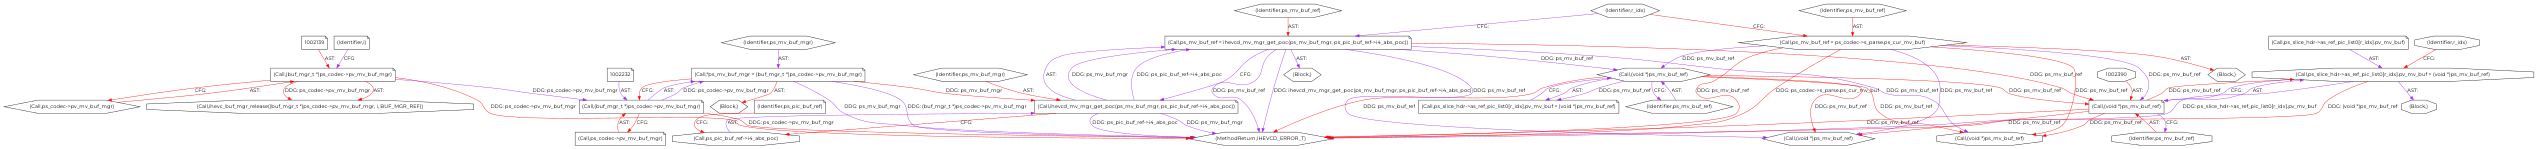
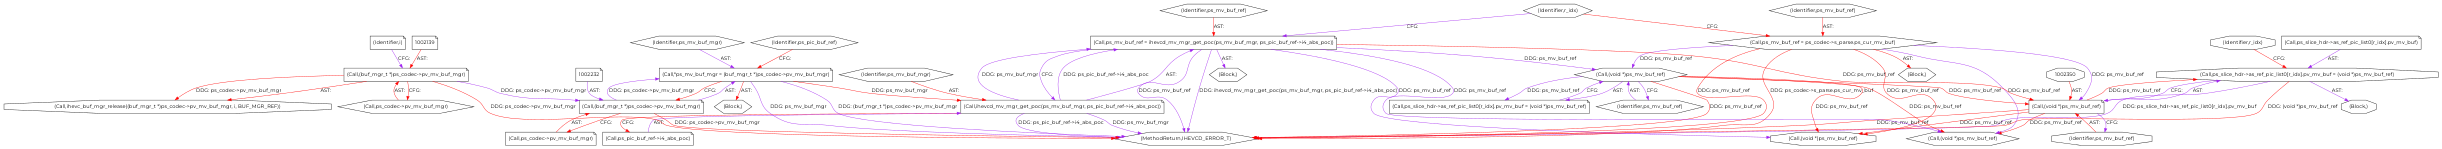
(2117, 75) -> (2065, 75)
(790, 107) -> (804, 43)
(725, 114) -> (777, 58)
(736, 139) -> (648, 139)
